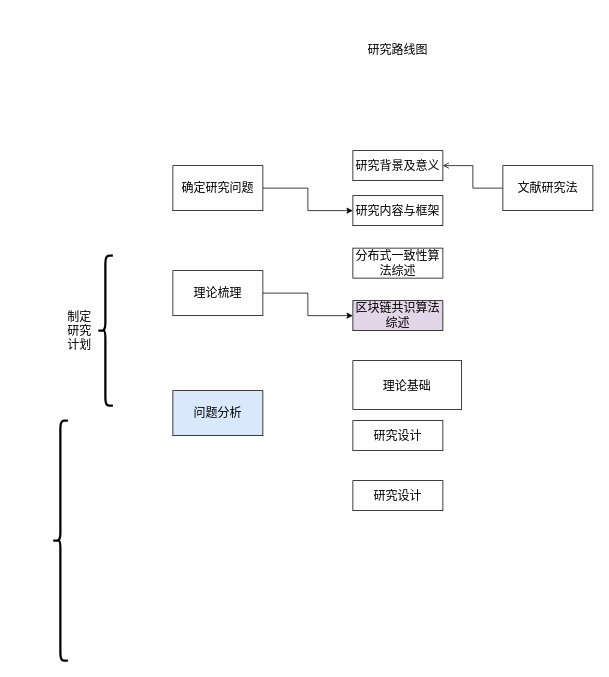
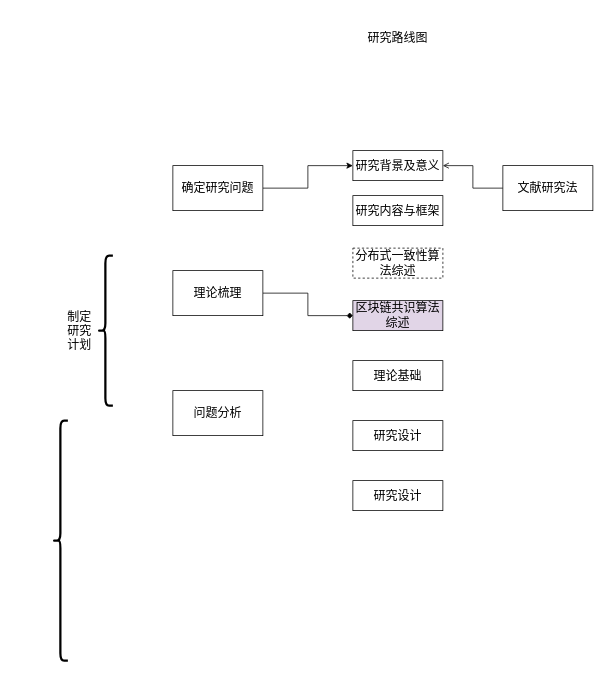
(398, 49) -> (398, 38)
none -> (327, 165)
(327, 210) -> none
(398, 263) -> (398, 263)
(346, 315) -> (346, 315)
(407, 385) -> (398, 375)
(218, 413) -> (218, 413)
